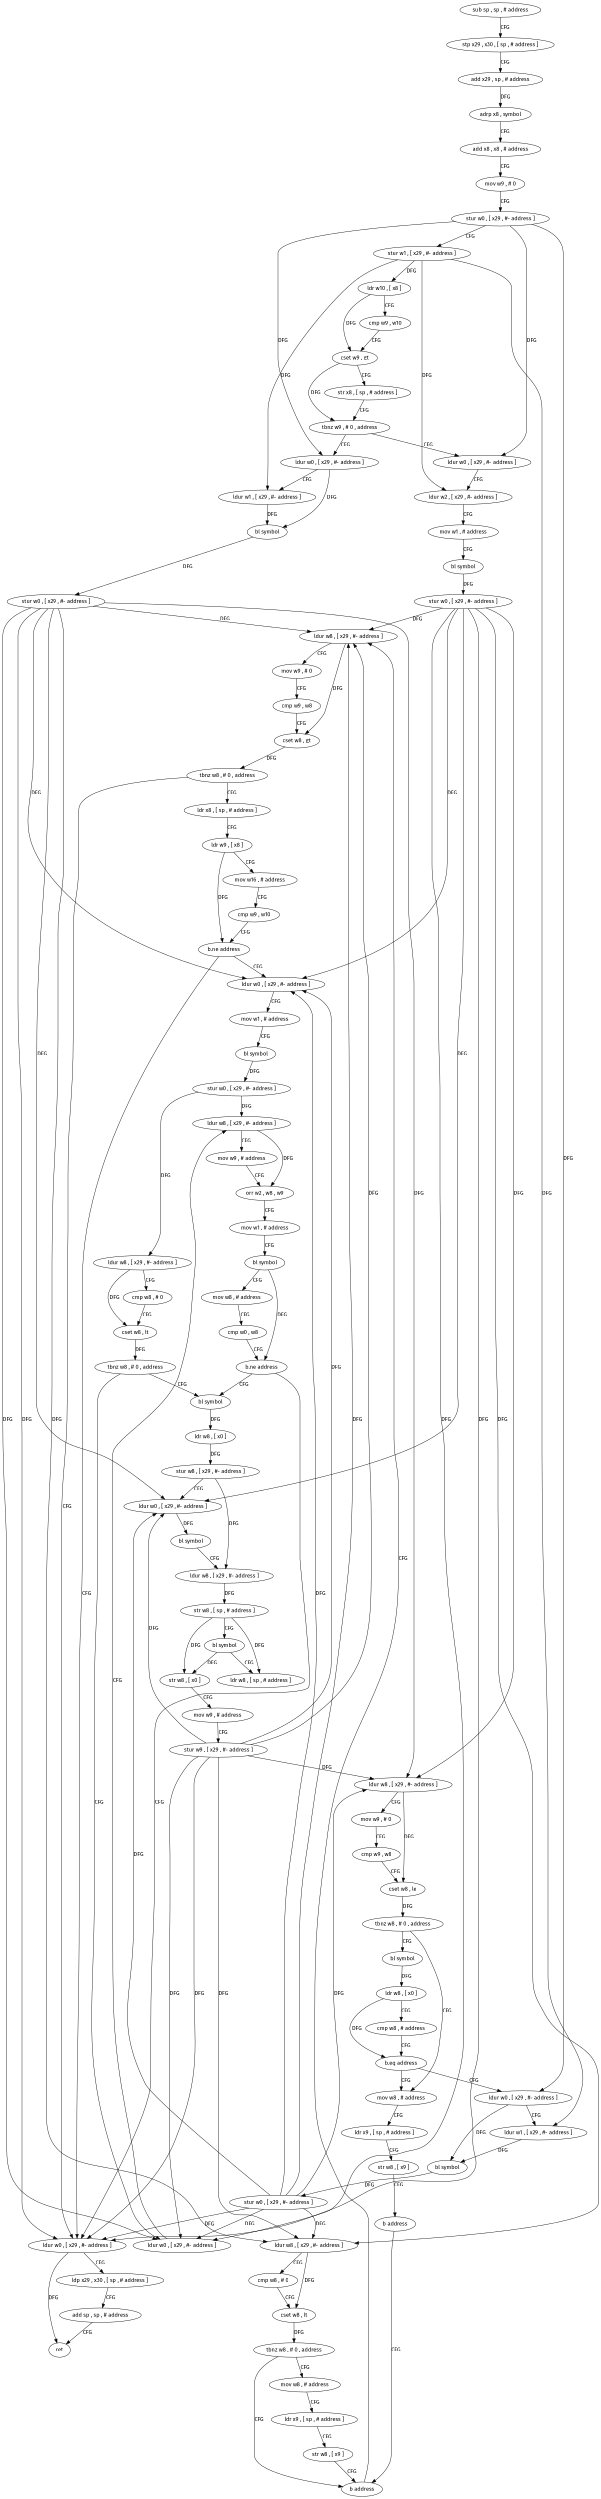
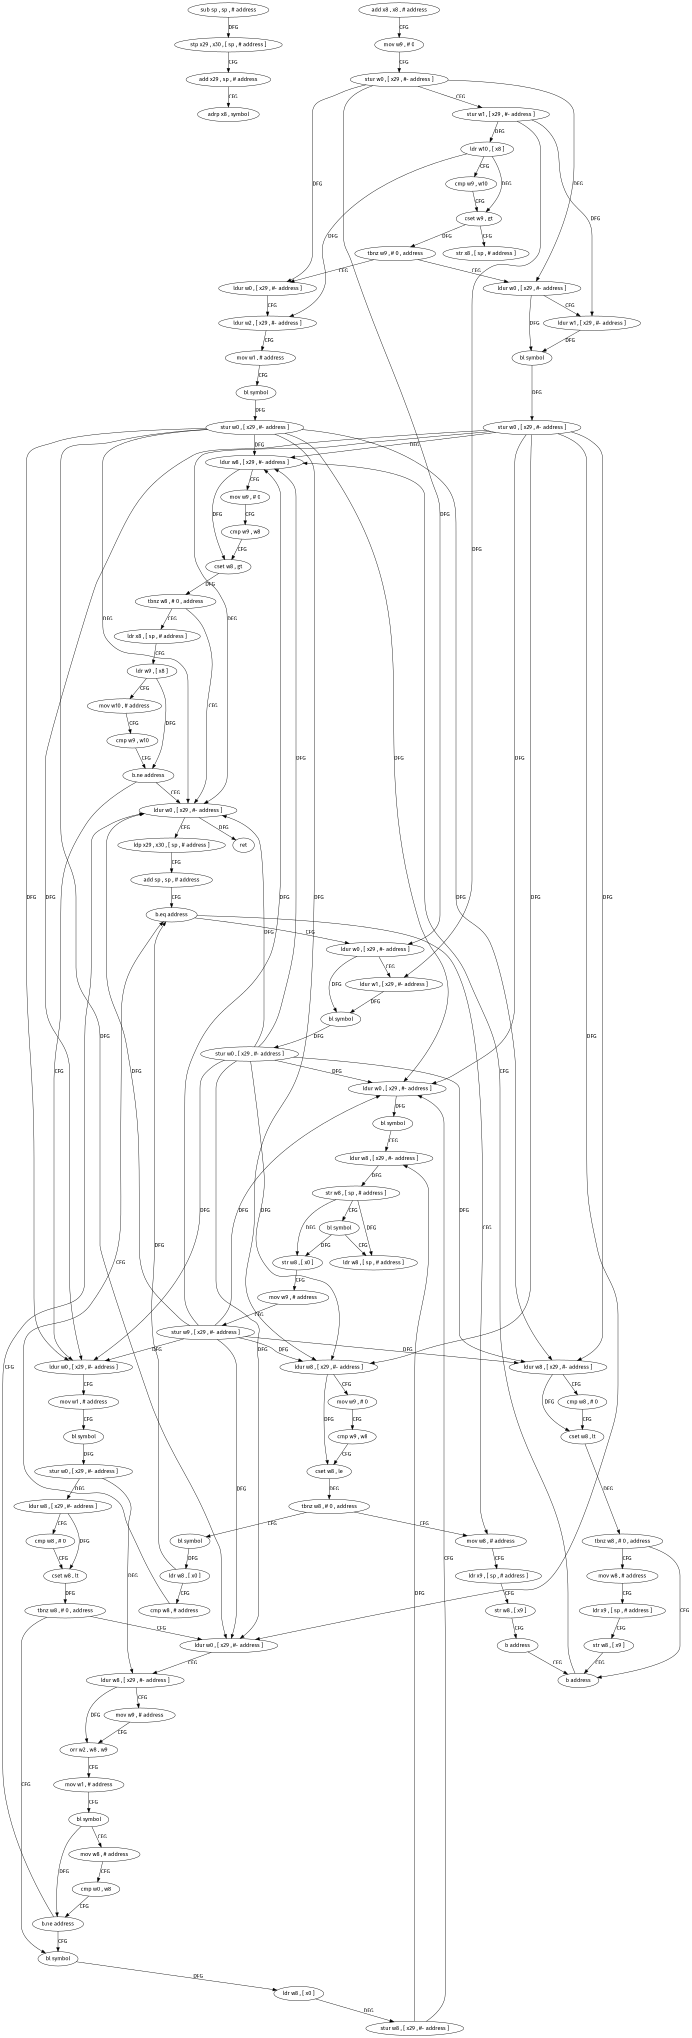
(505, 27) -> (233, 27)
(505, 97) -> (233, 97)
(500, 130) -> none
(422, 379) -> (350, 210)
(360, 408) -> none
(260, 880) -> (124, 706)
(81, 2332) -> (172, 895)
